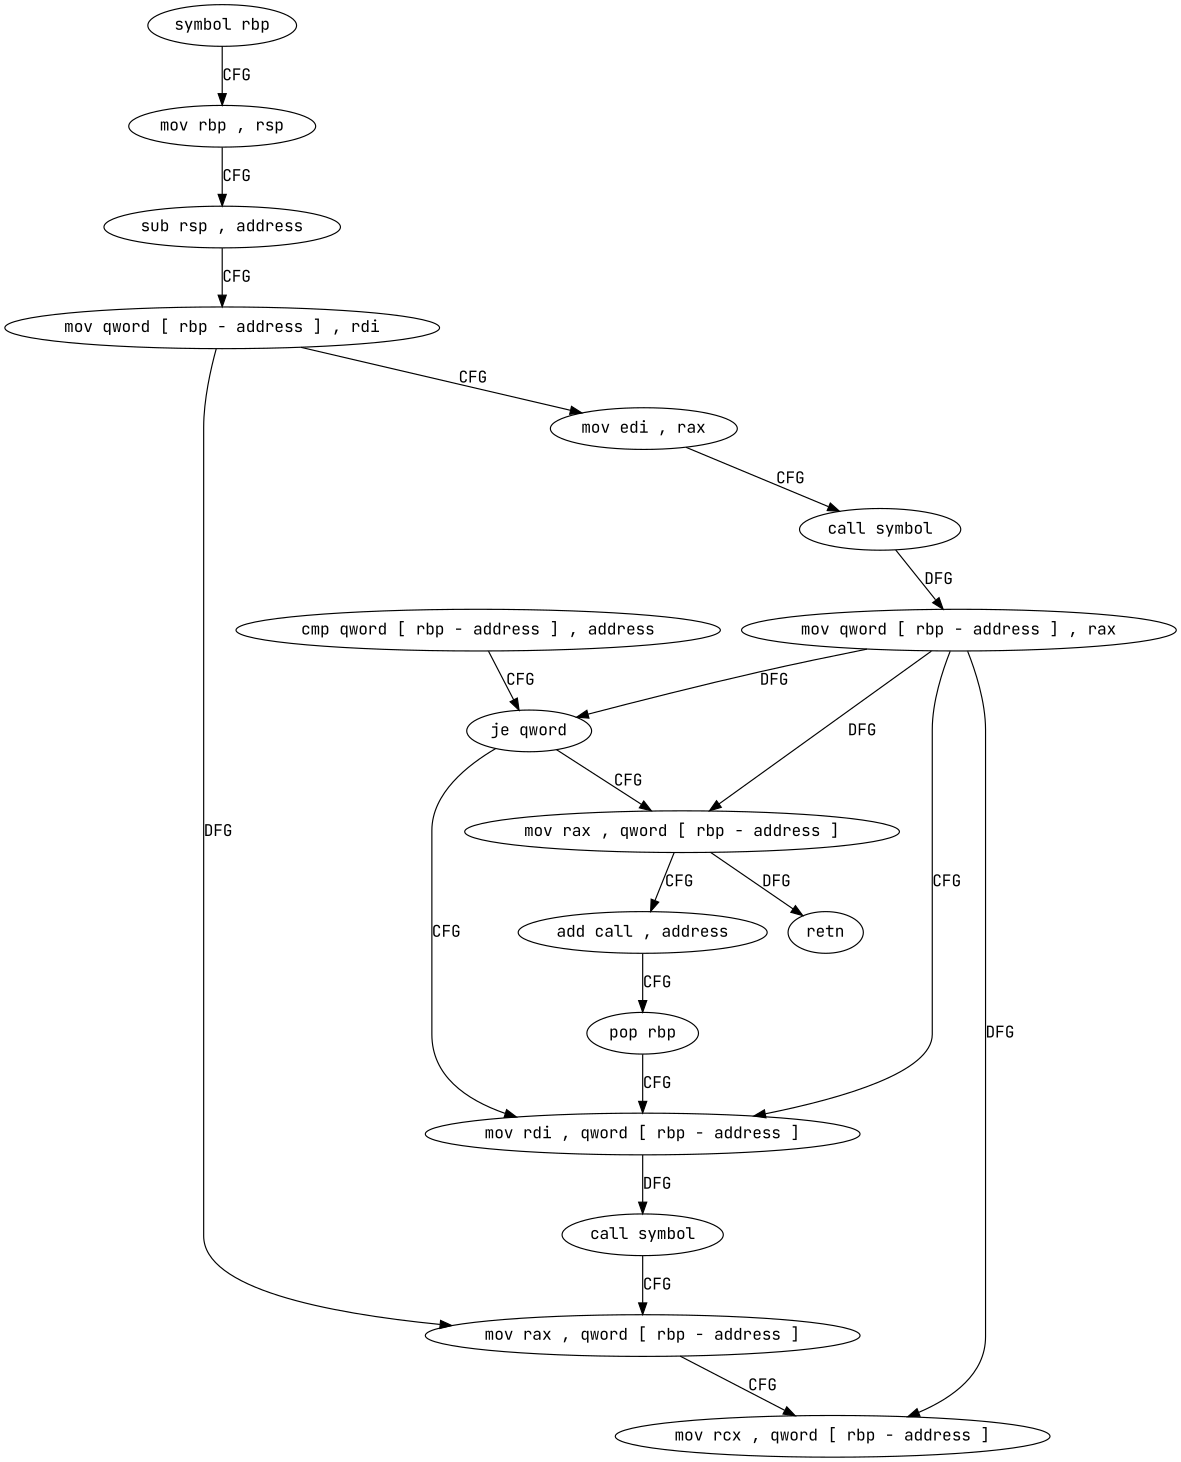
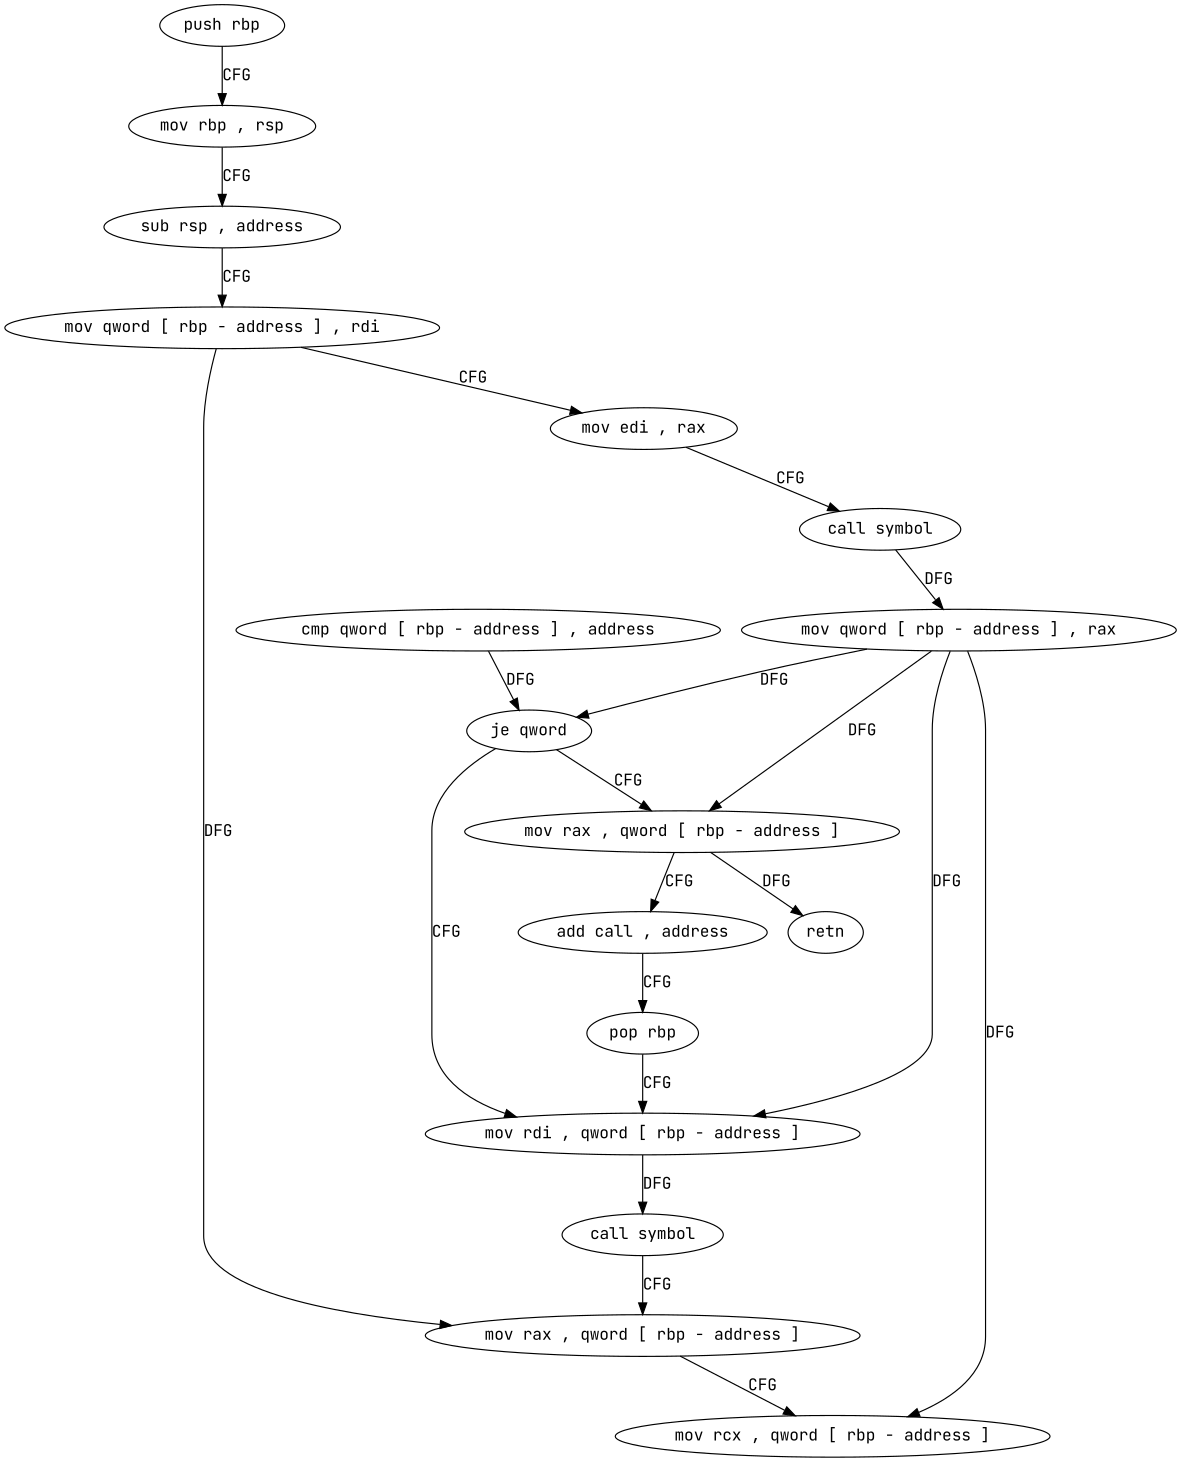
(222, 25) -> (222, 25)
(520, 681) -> (520, 681)
(947, 882) -> (947, 882)
